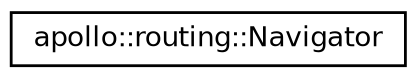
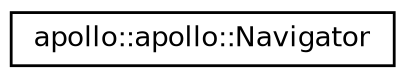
(208, 39) -> (203, 39)
